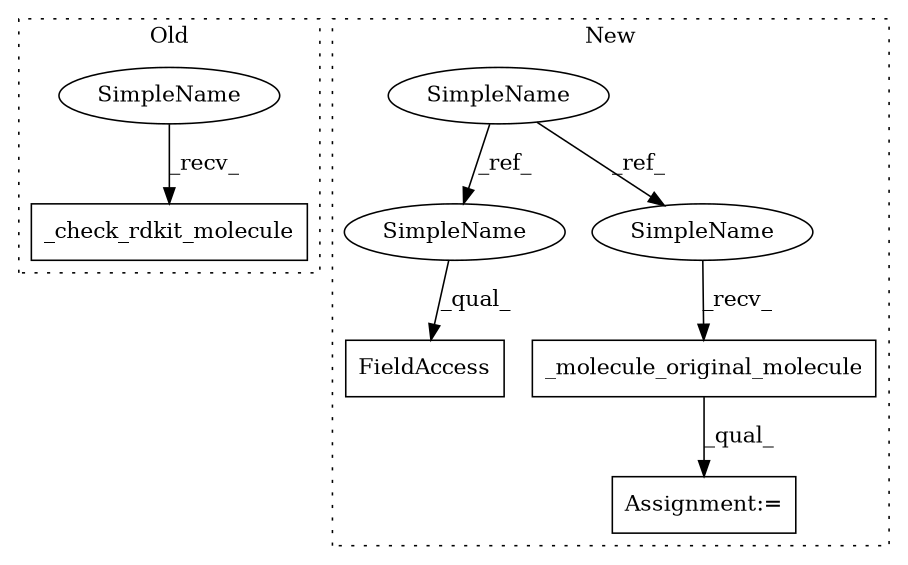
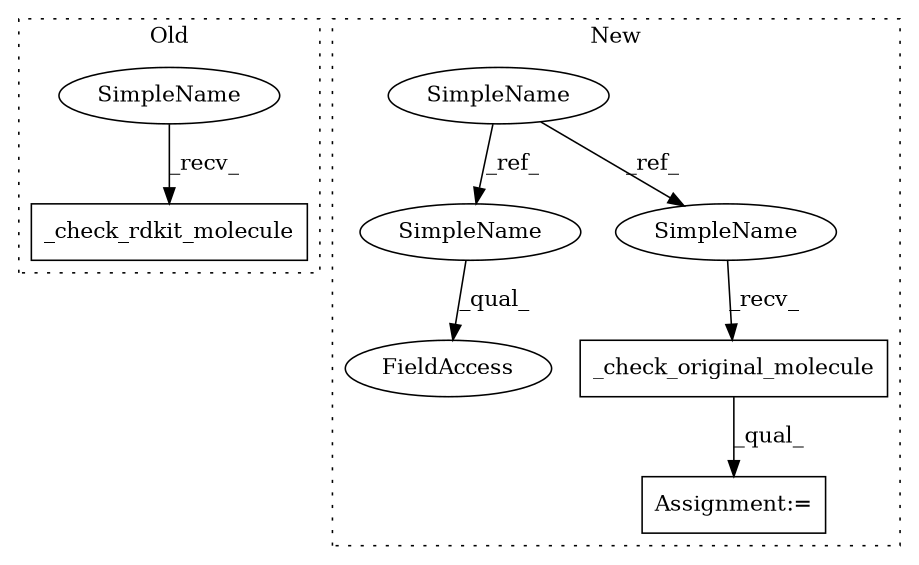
(425, 368) -> (448, 368)
(704, 368) -> (734, 368)
